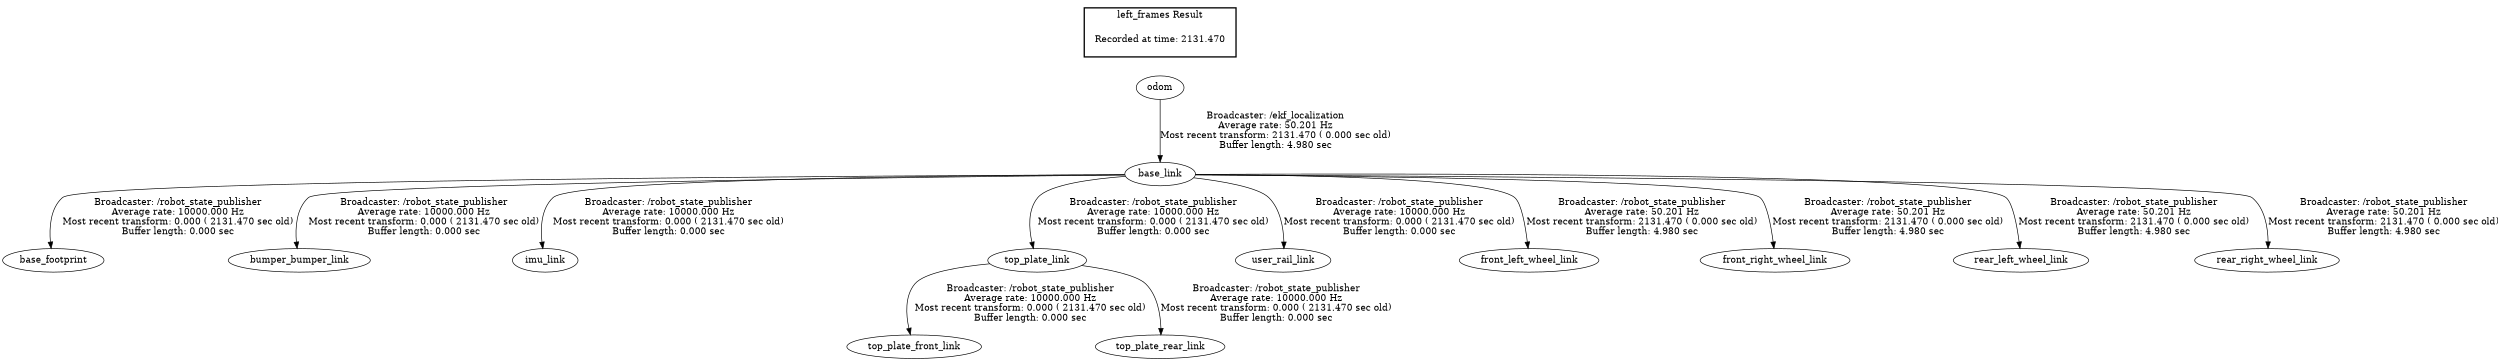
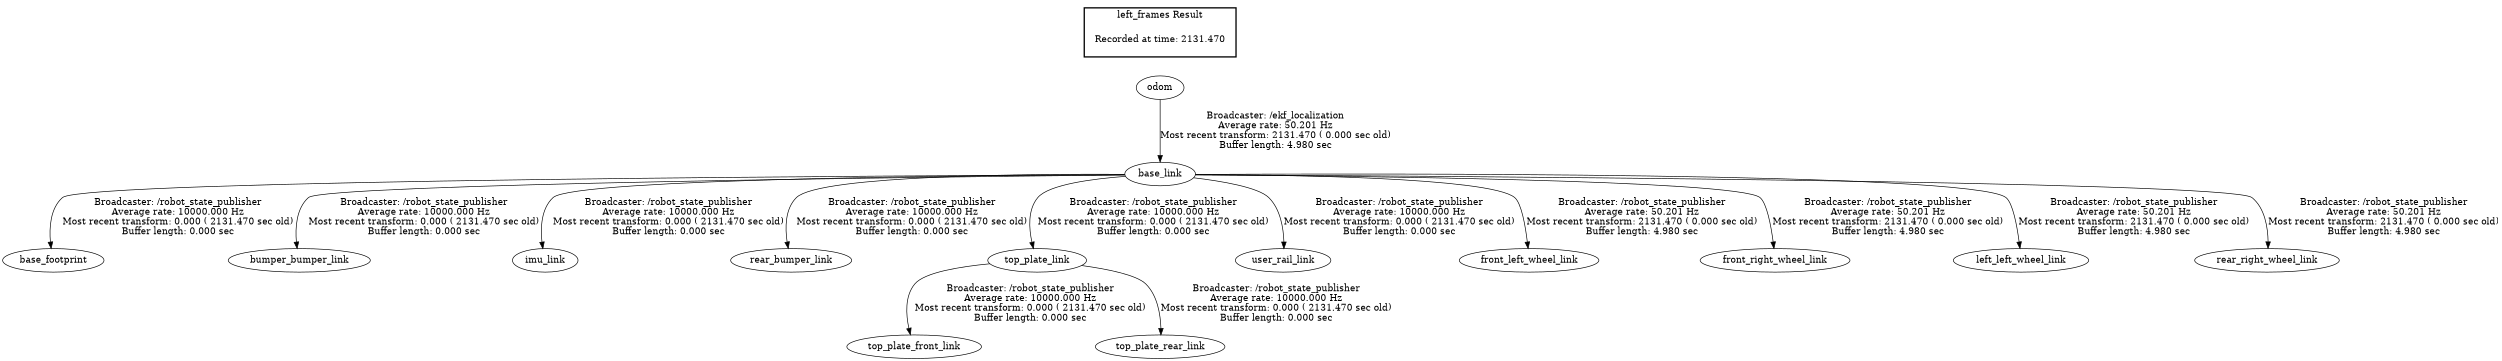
none -> (791, 260)
(2021, 260) -> (2021, 260)
